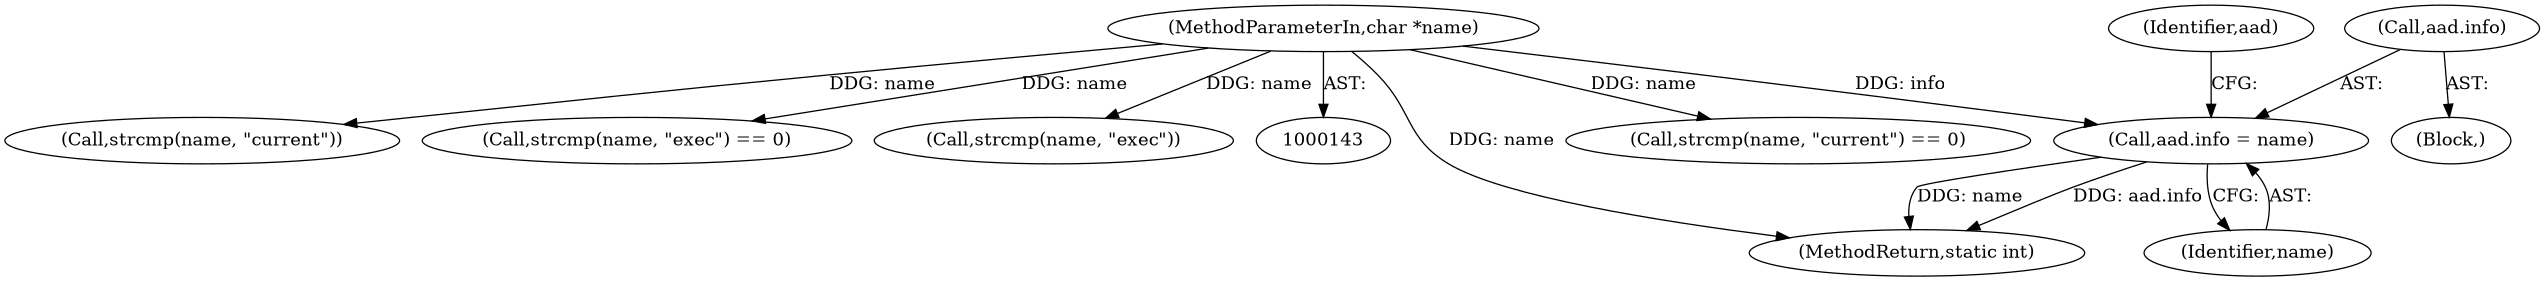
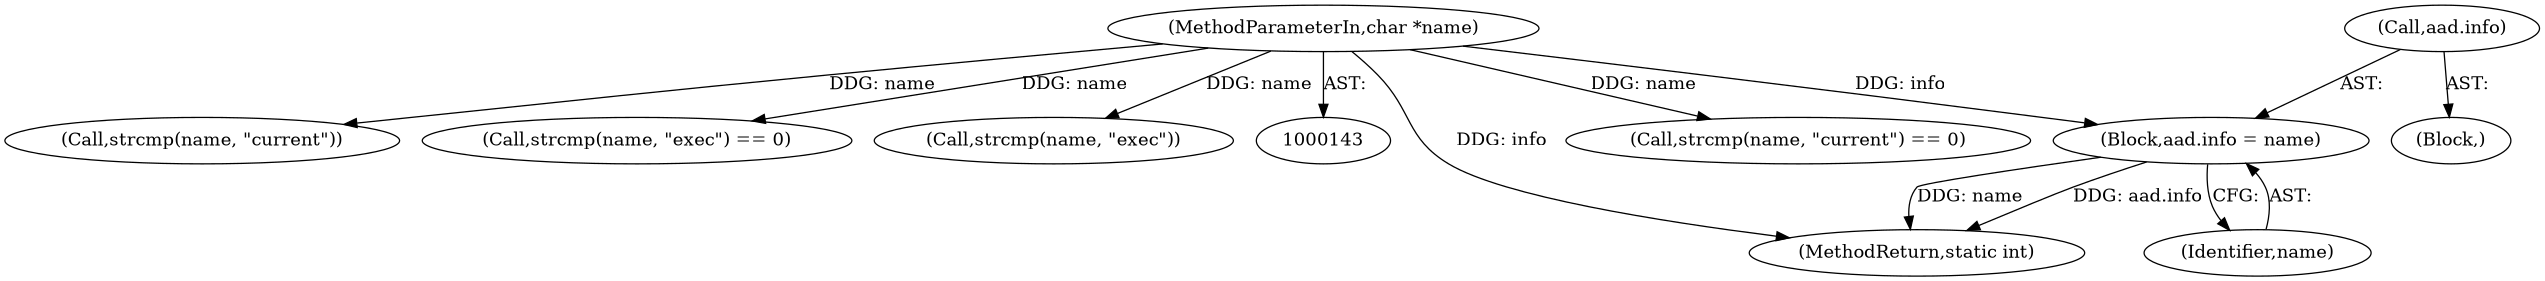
(2211, 28) -> none
(1501, 141) -> (1501, 141)
(2211, 141) -> (2211, 141)
